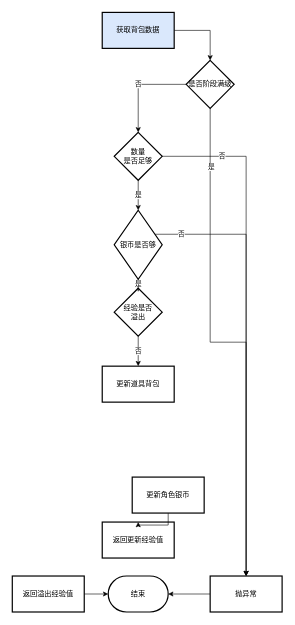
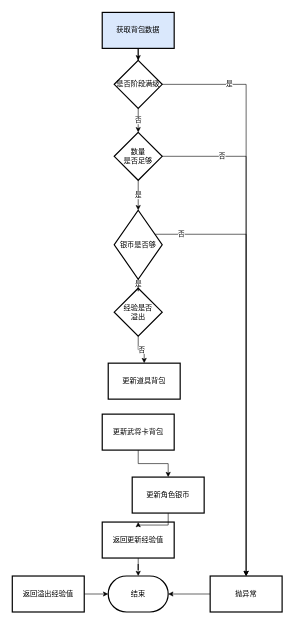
(210, 84) -> (138, 84)
(138, 384) -> (144, 381)
none -> (138, 432)
none -> (156, 464)
none -> (138, 567)
